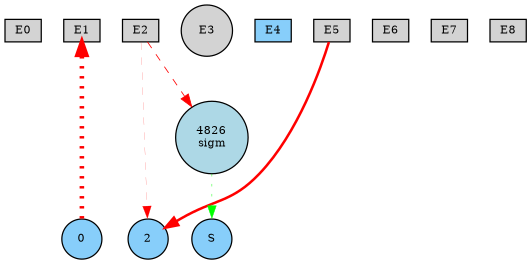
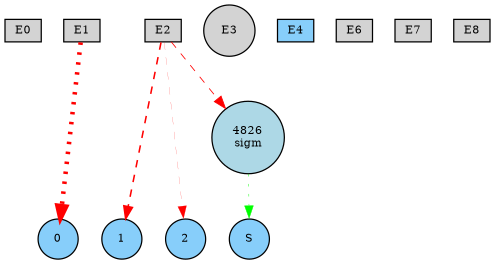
(332, 31) -> none
(82, 137) -> (71, 124)
none -> (122, 239)
